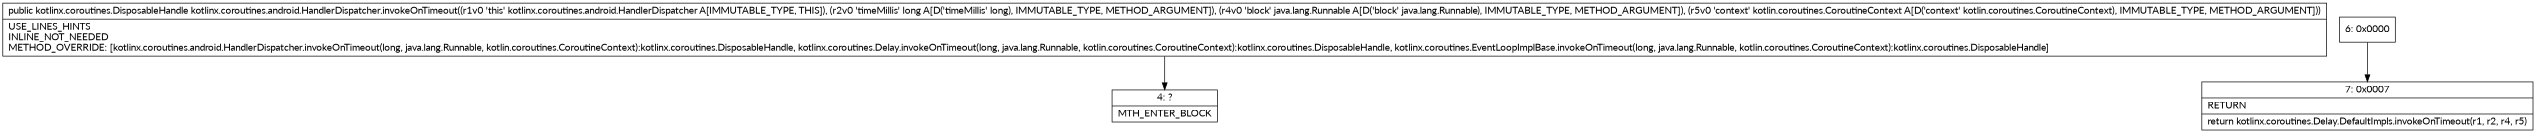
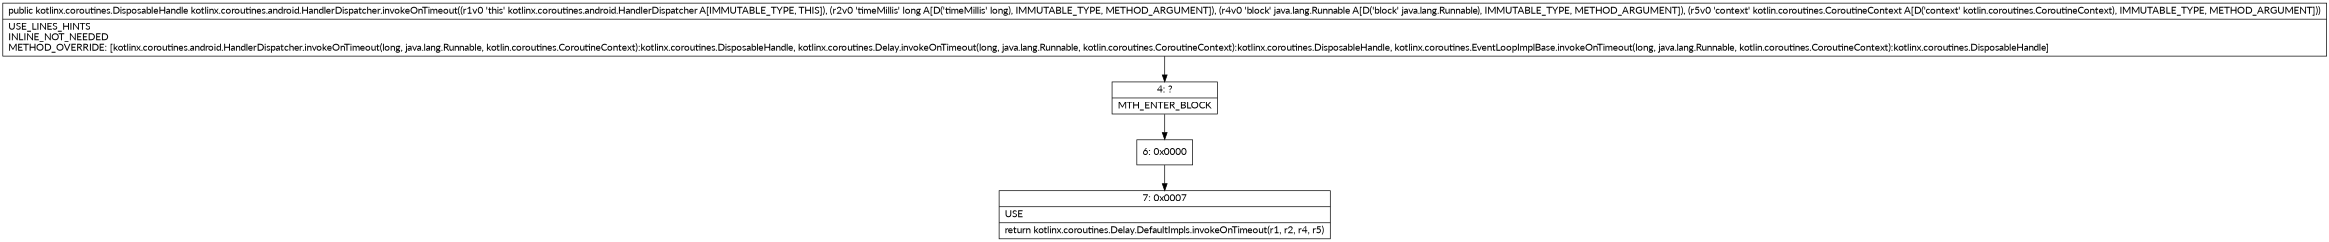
(2227, 106) -> (1014, 214)
none -> (1165, 123)
